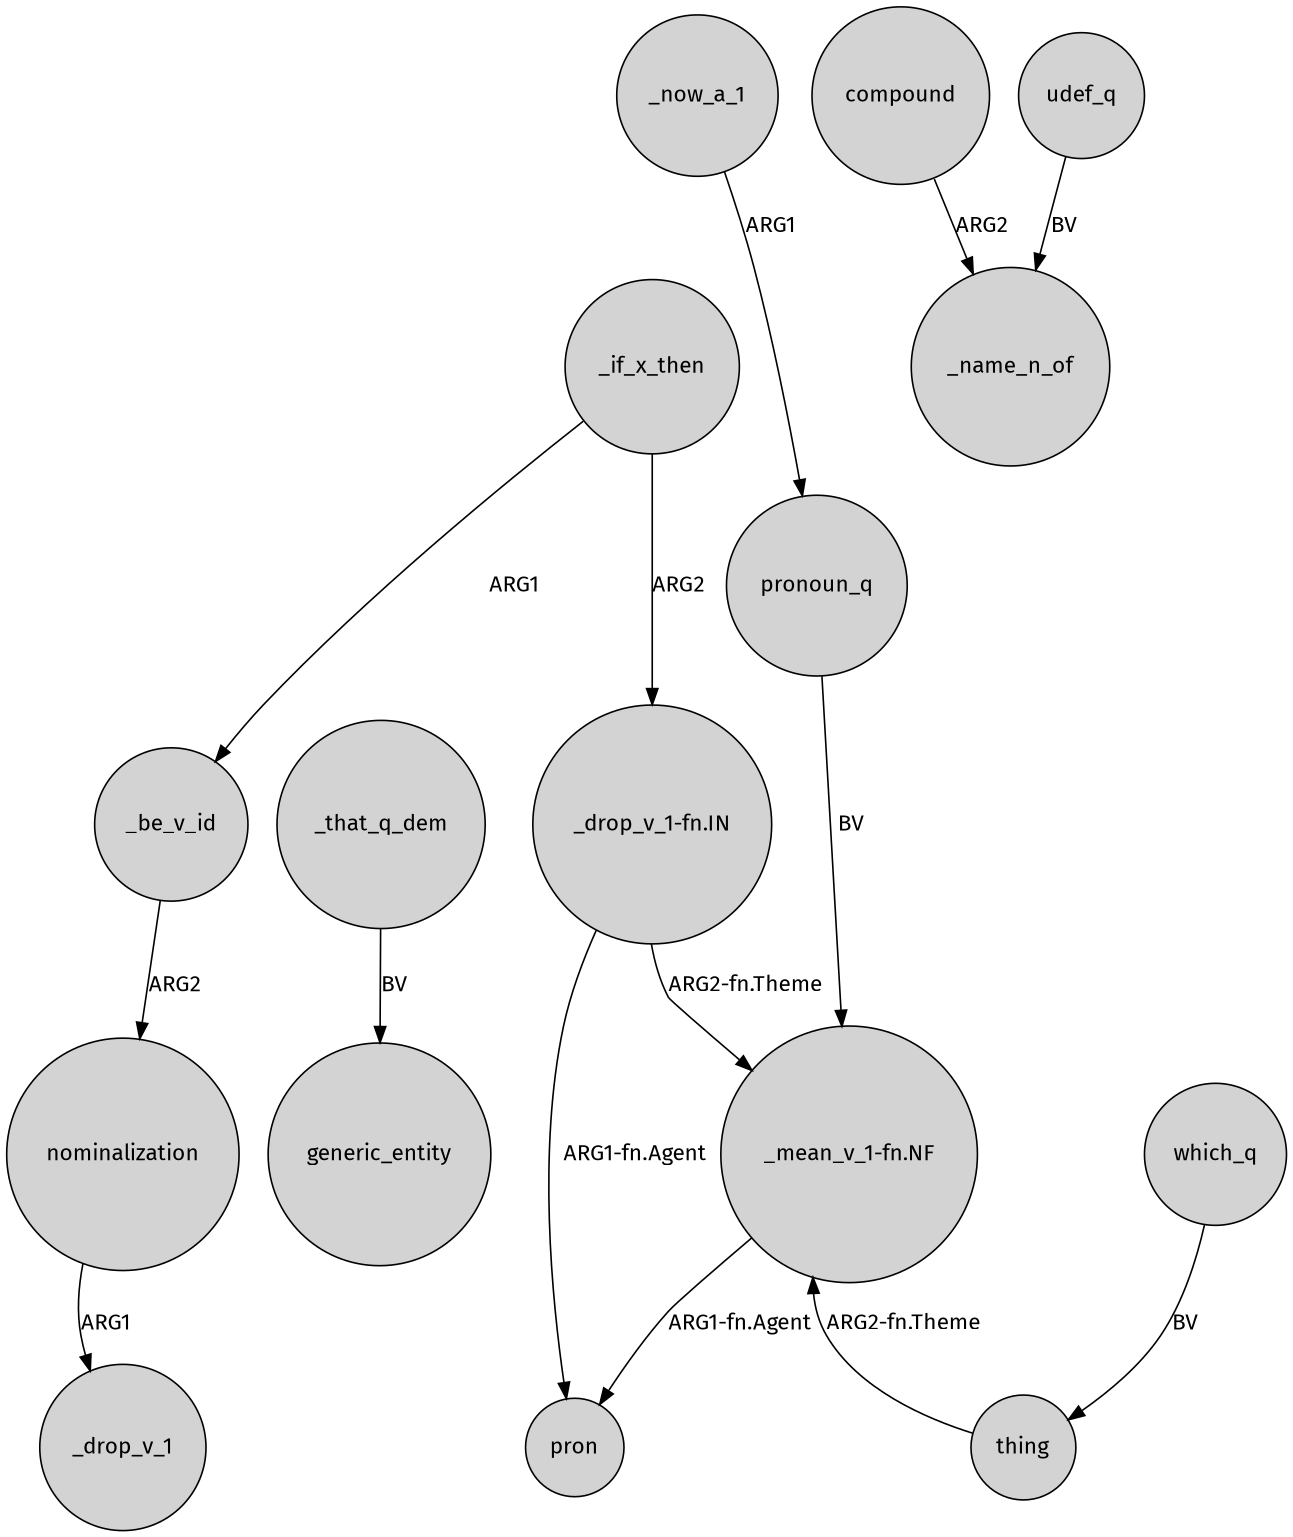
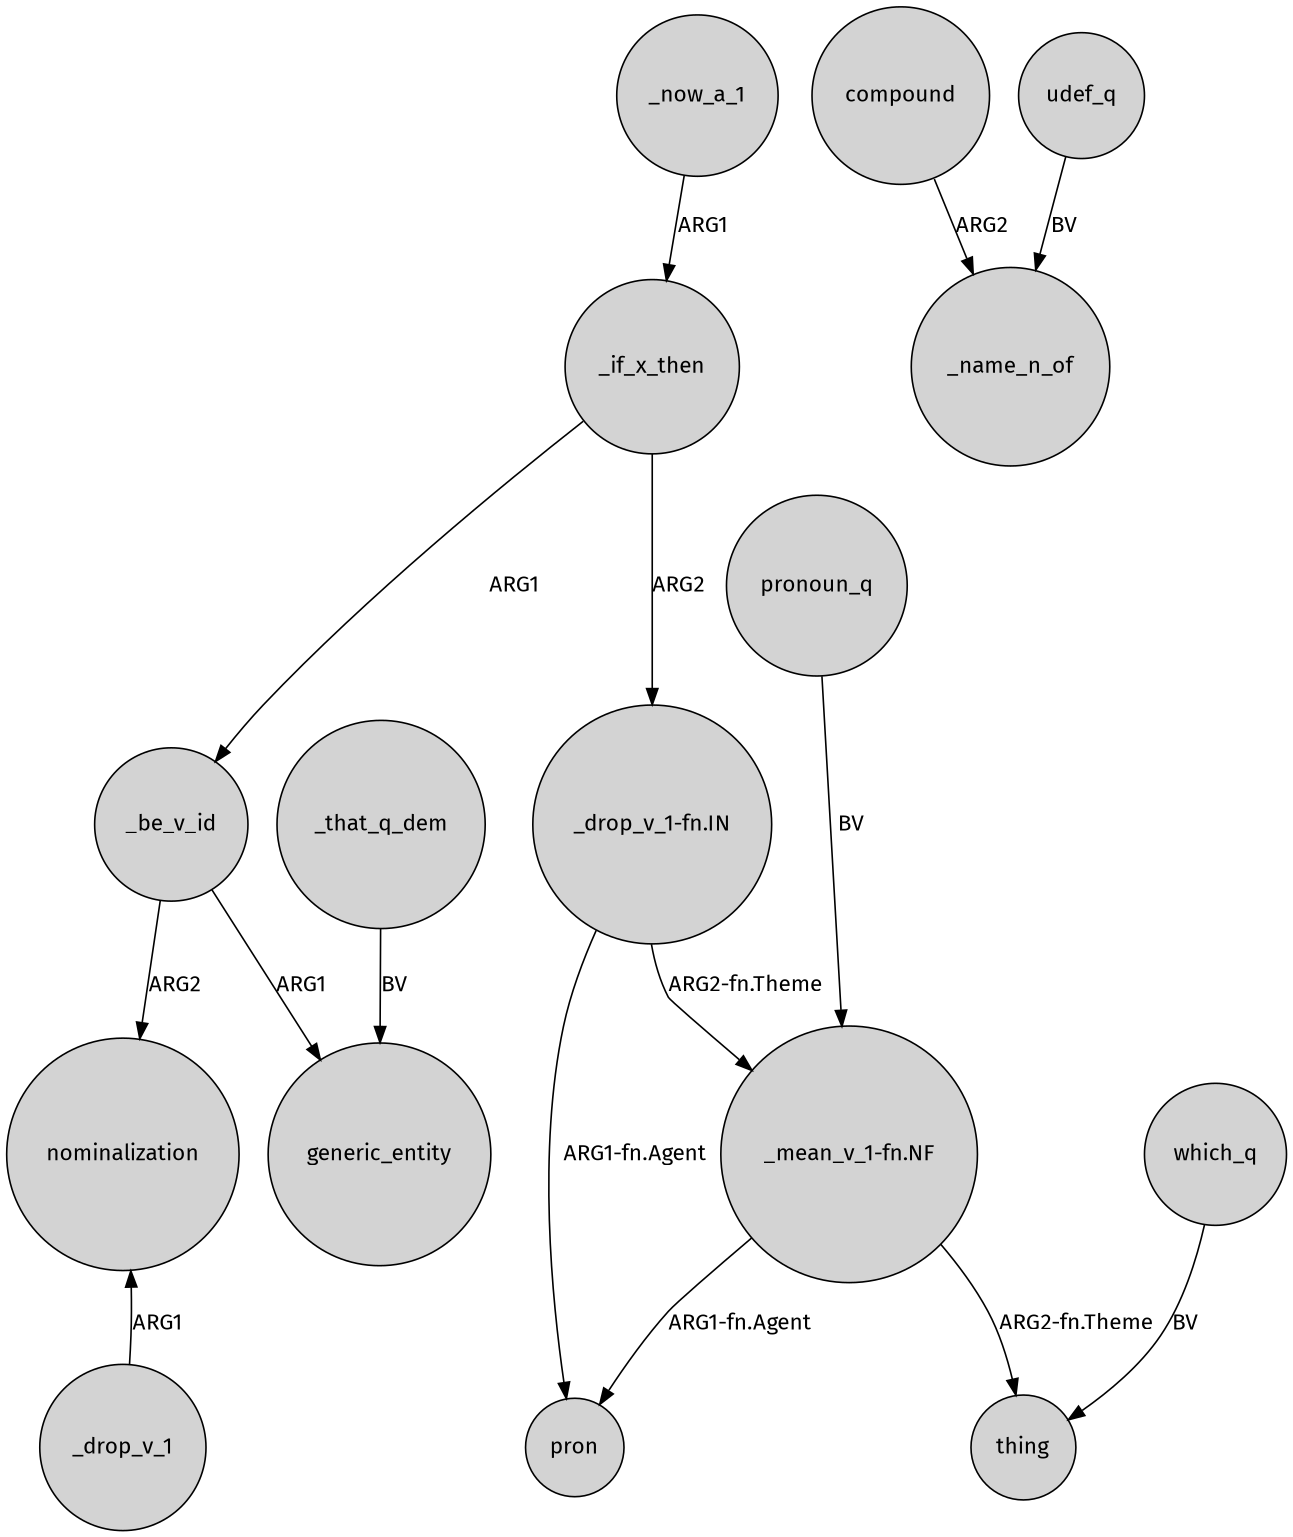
(768, 324) -> (677, 220)
none -> (262, 968)
(79, 1310) -> (131, 1326)
(872, 1385) -> (986, 1307)
